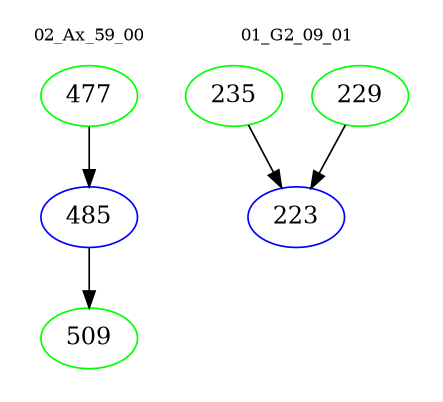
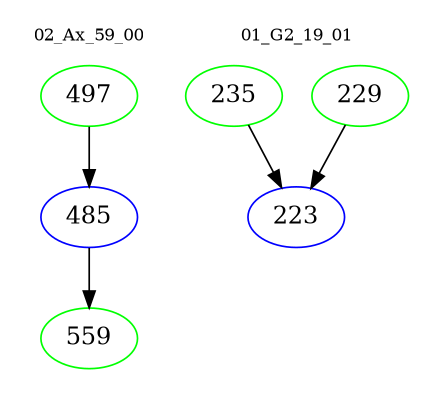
(297, 36) -> (297, 36)
(89, 96) -> (89, 96)
(89, 338) -> (89, 338)
